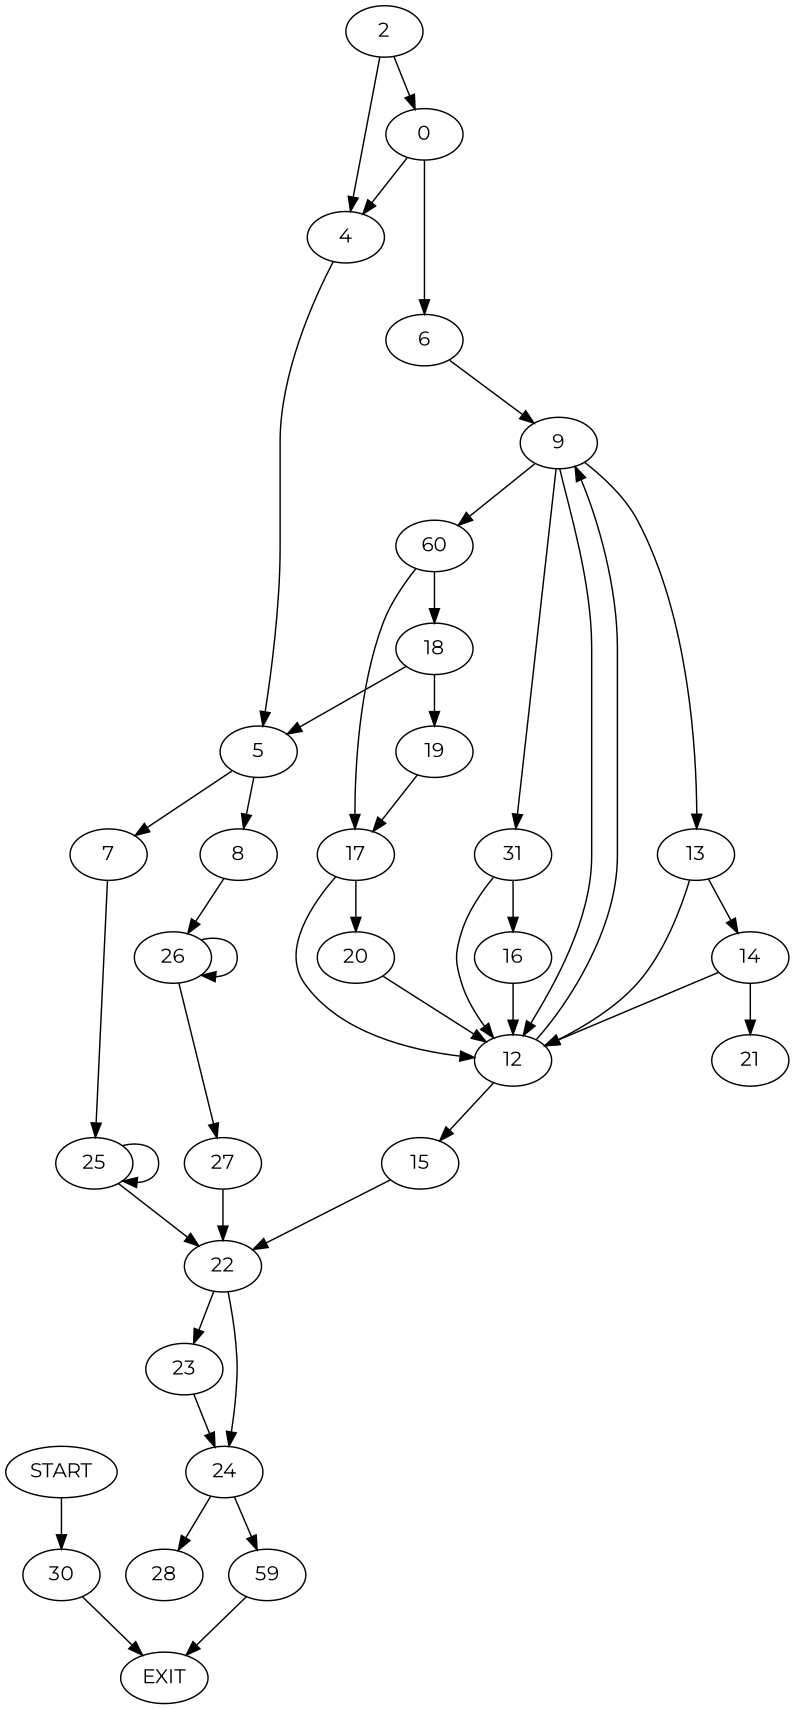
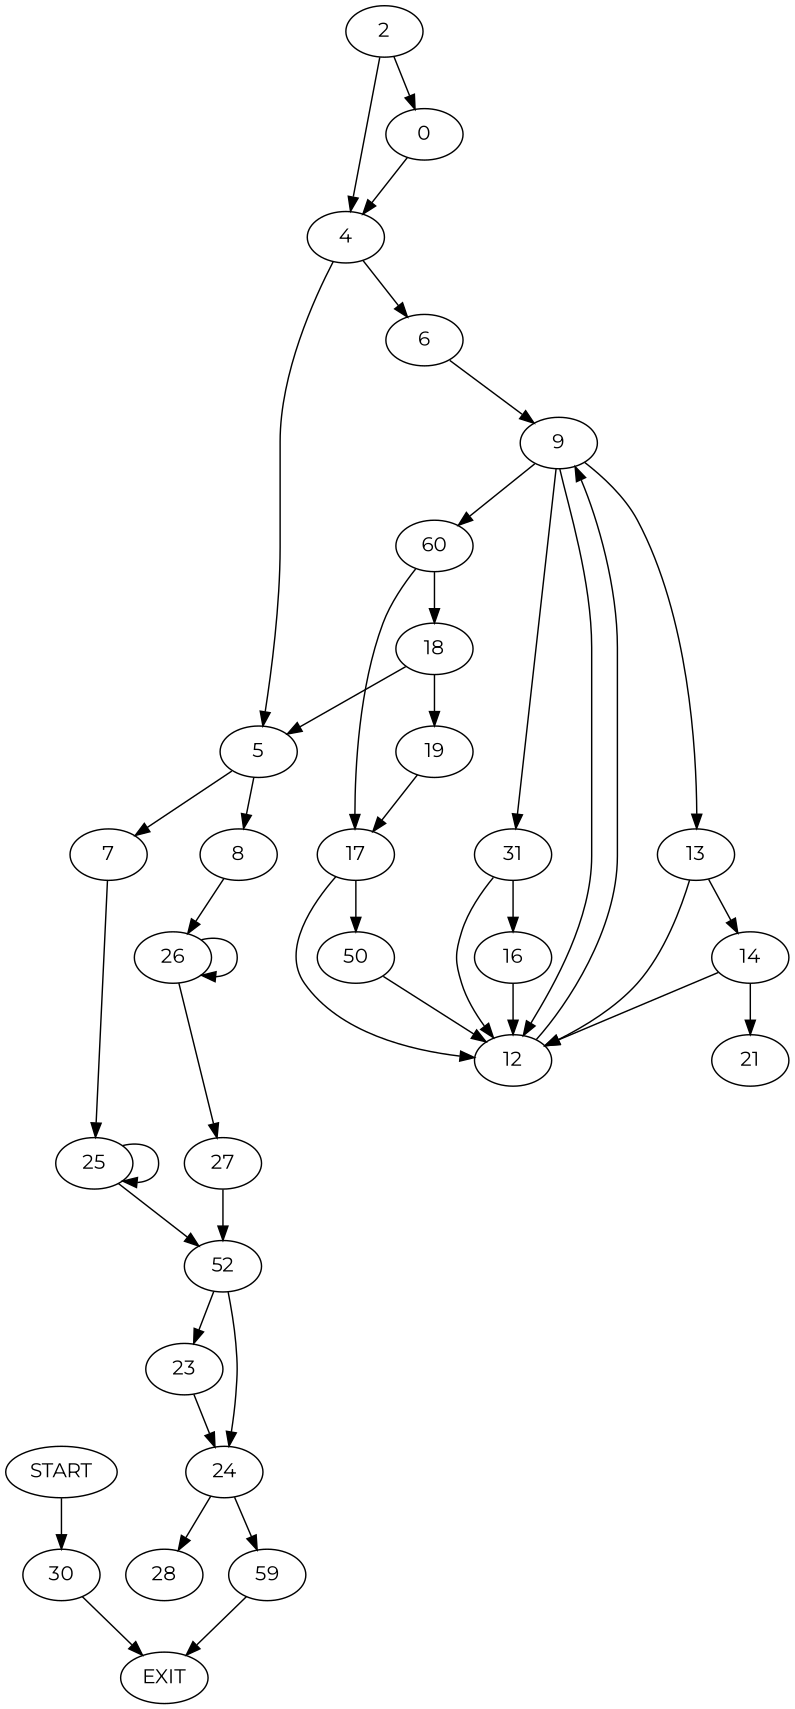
(424, 230) -> (381, 283)
(356, 958) -> (356, 958)
(420, 1163) -> none
(223, 1266) -> (223, 1266)
